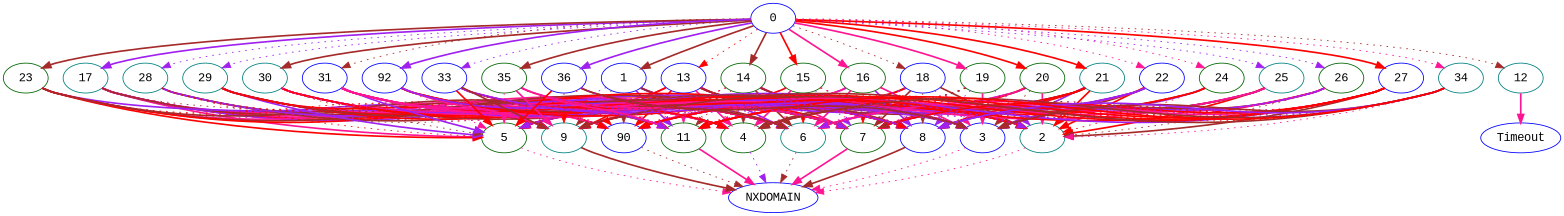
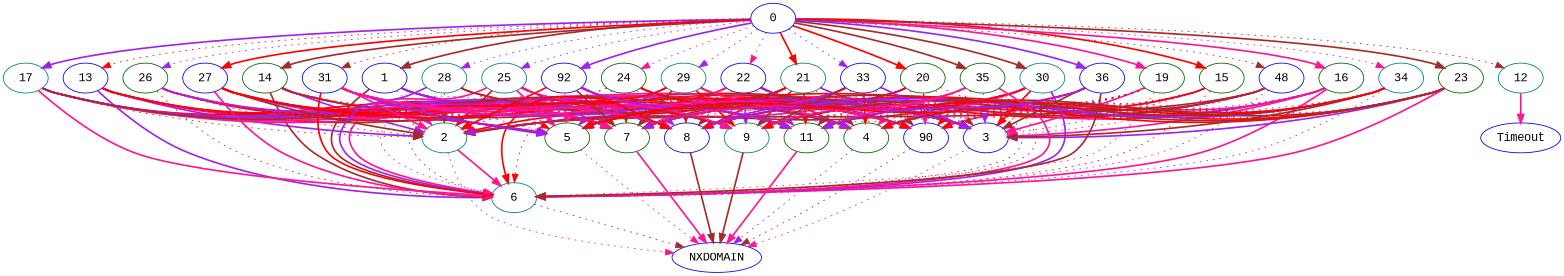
(923, 78) -> (1282, 78)
(657, 105) -> none
(620, 106) -> (959, 108)
(957, 108) -> (476, 165)
